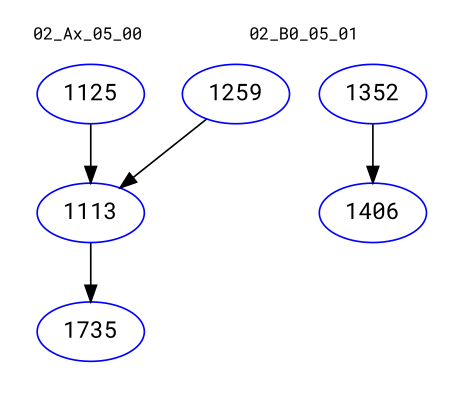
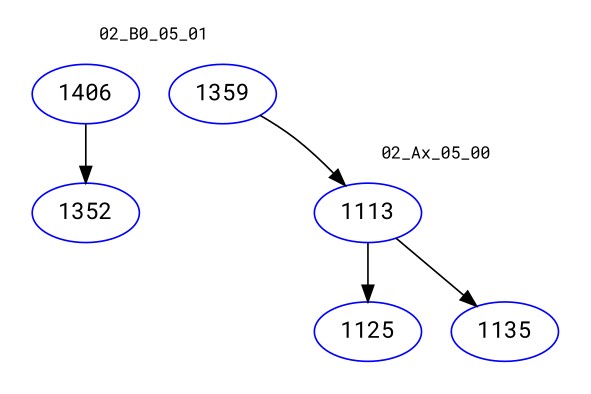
(236, 94) -> (223, 94)
(91, 145) -> (368, 264)
(373, 145) -> (86, 145)
(91, 332) -> (505, 332)
